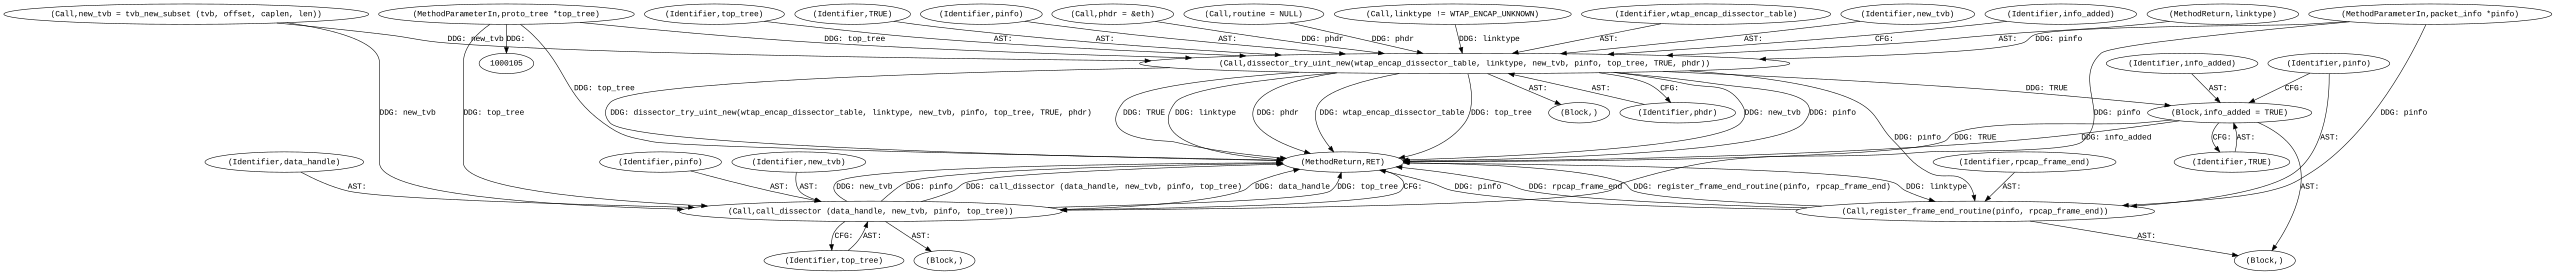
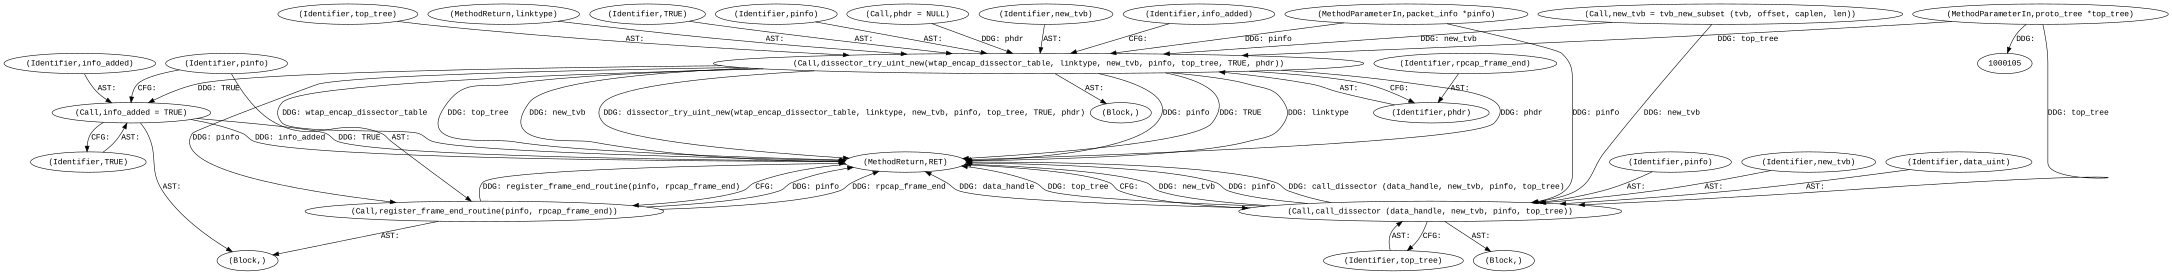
(1113, 14) -> none
(1254, 14) -> (908, 14)
(1453, 14) -> none
(1706, 14) -> none
(2230, 113) -> (131, 113)
(792, 148) -> none
(284, 162) -> (1959, 162)
(2312, 172) -> none
(2002, 185) -> (1450, 85)
(1937, 187) -> (767, 187)
